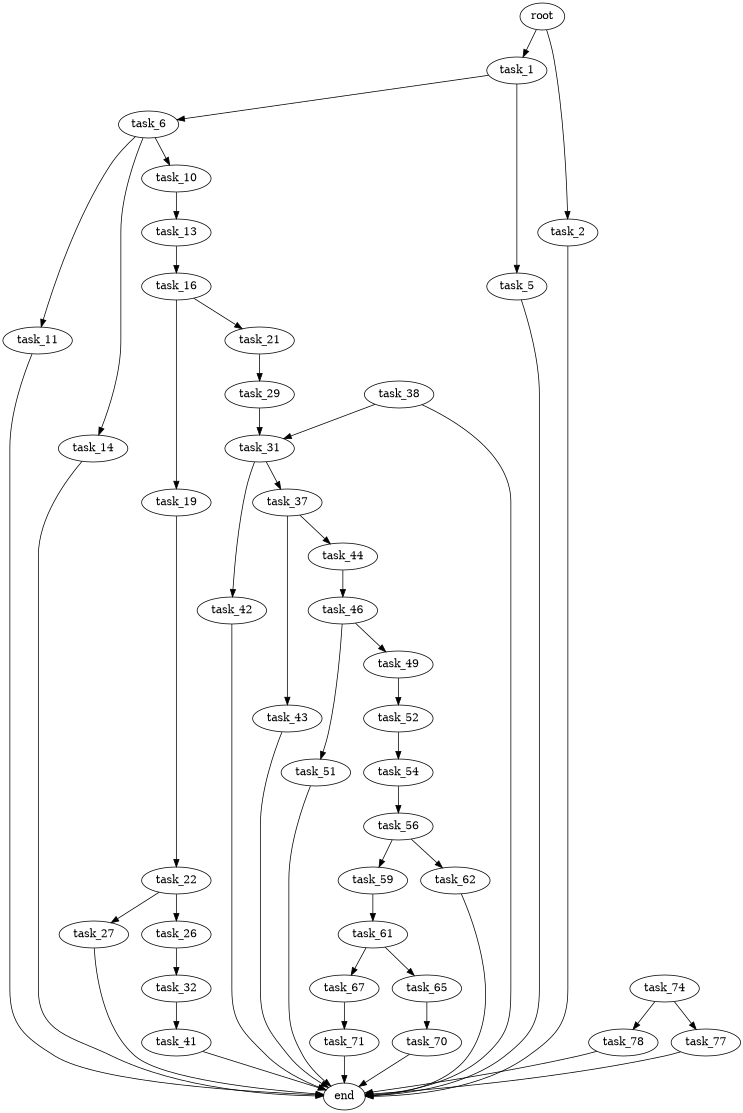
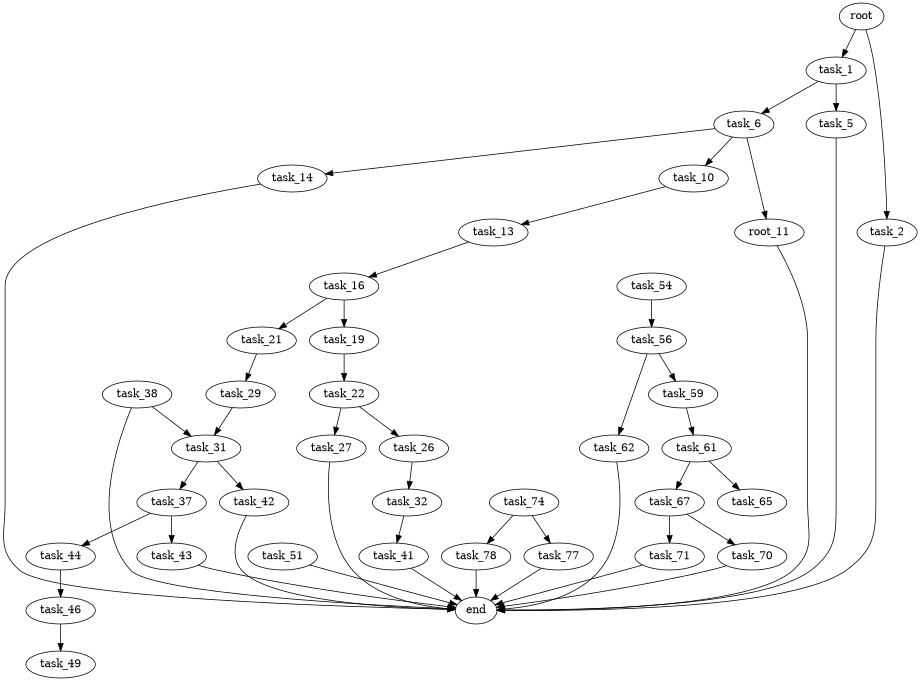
(38, 340) -> (769, 232)
(336, 688) -> none
(398, 718) -> none
(427, 1012) -> (708, 527)
